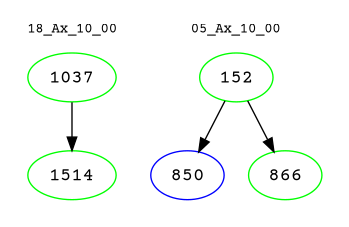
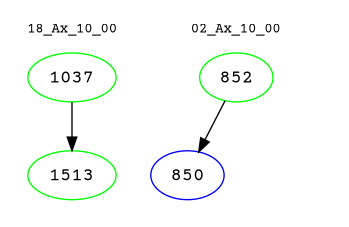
(236, 29) -> (236, 29)
(236, 77) -> (236, 77)
(72, 175) -> (72, 175)
(285, 175) -> none
